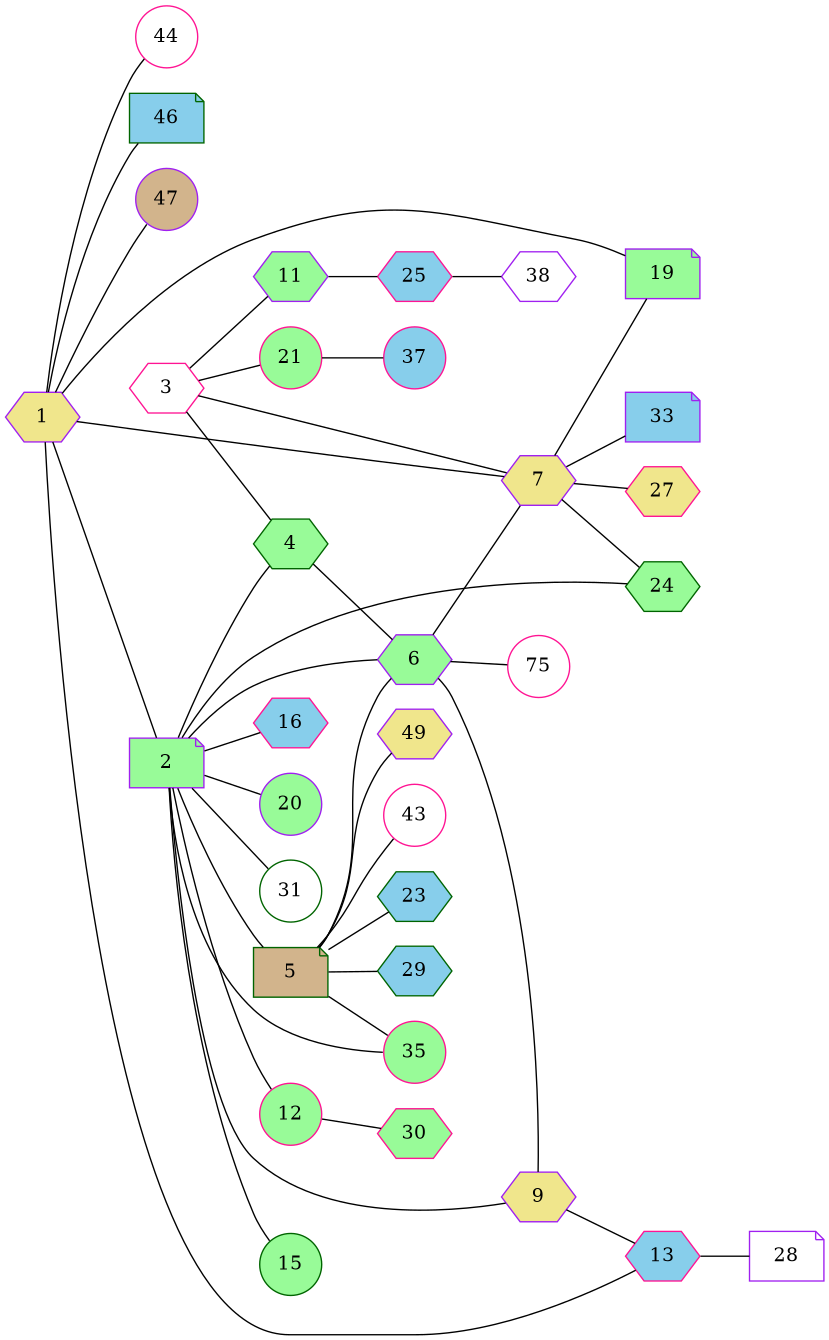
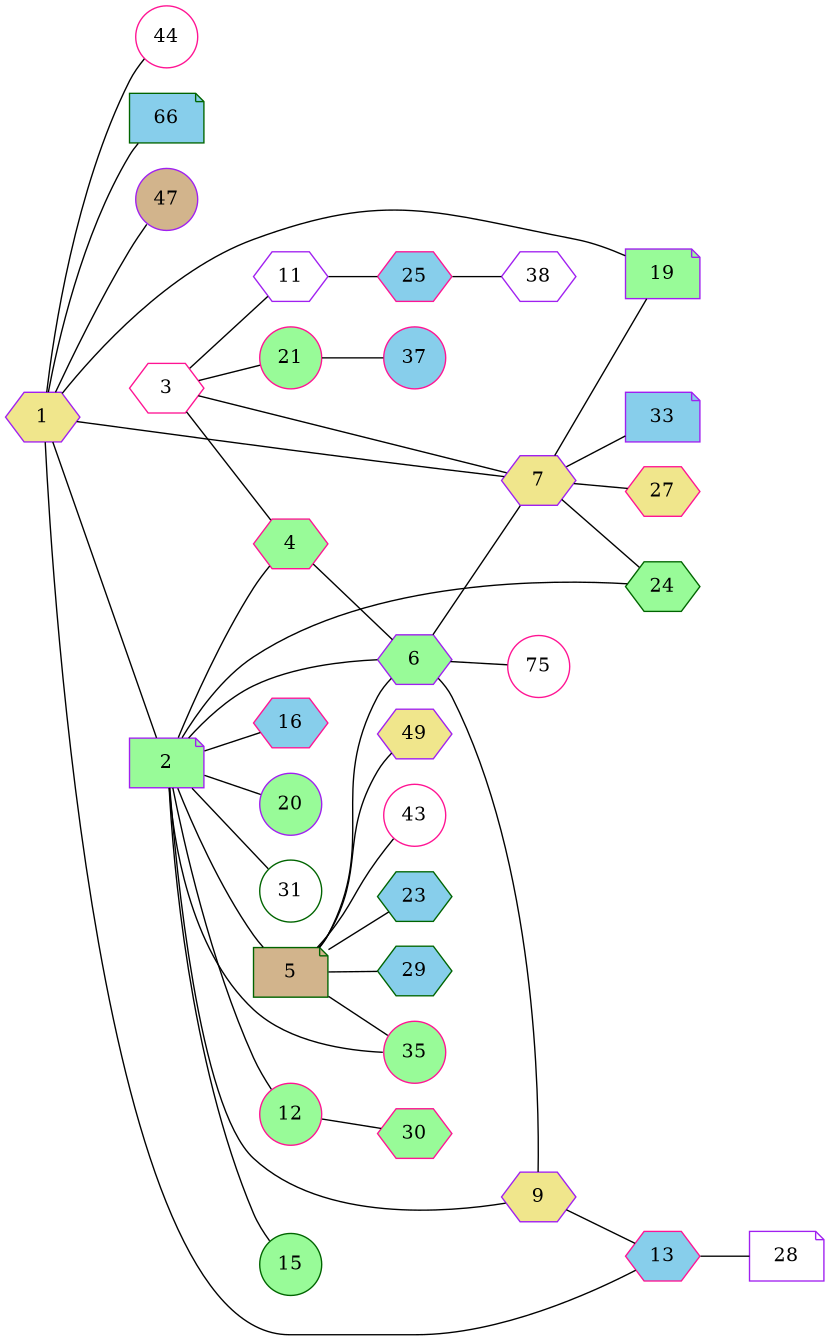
(167, 118) -> (167, 118)
(291, 277) -> (291, 277)
(291, 544) -> (291, 544)
